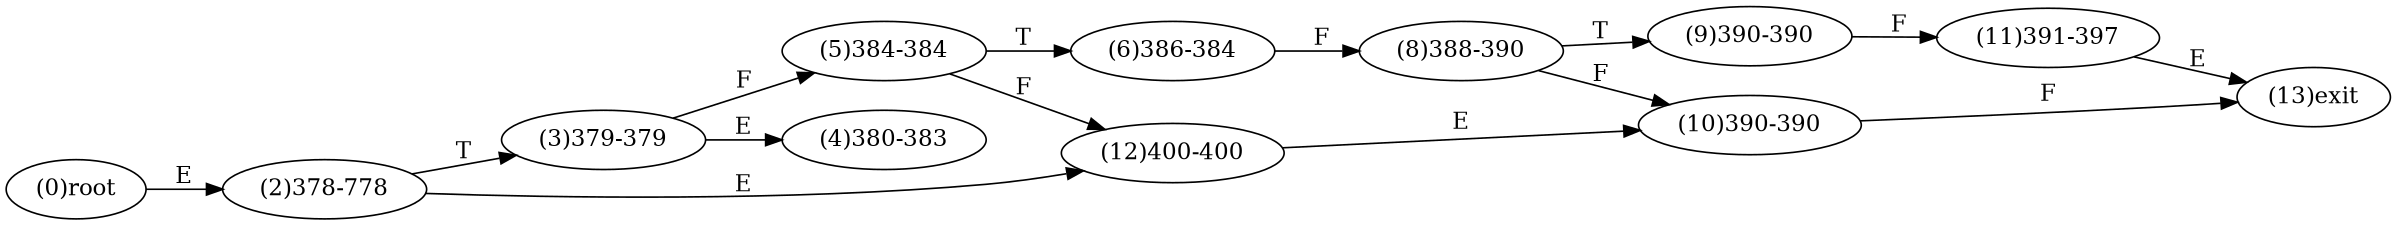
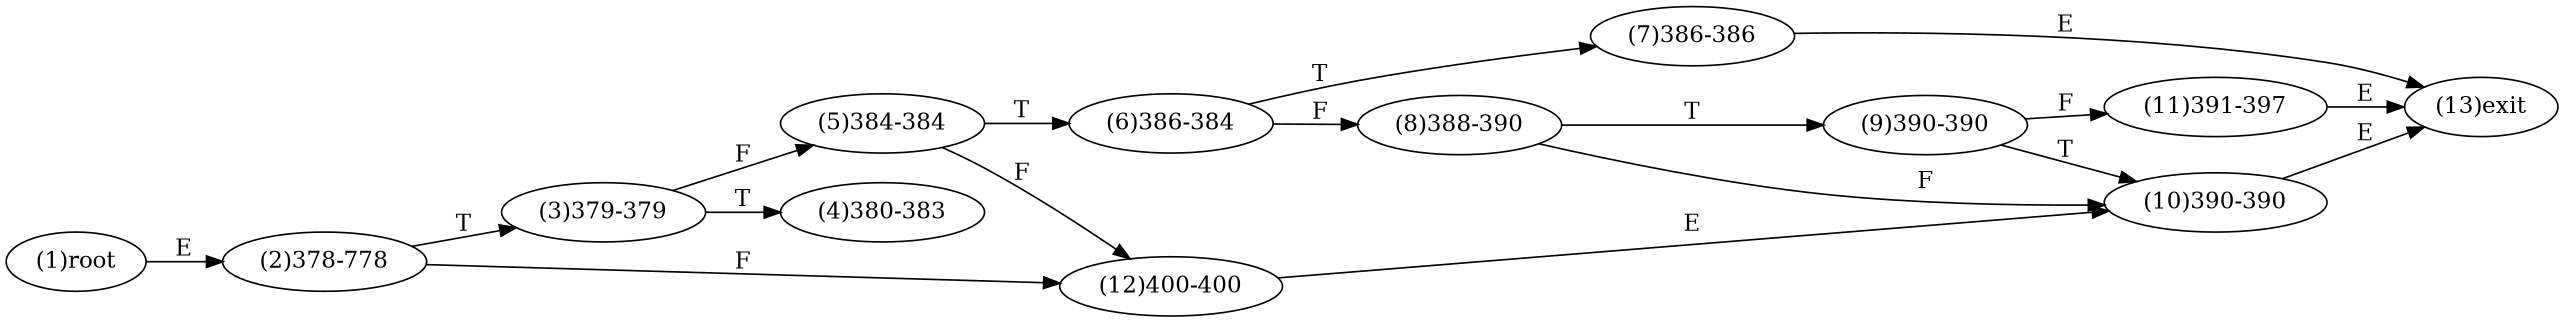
none -> (1693, 36)
(2048, 95) -> (2366, 134)
(744, 128) -> (743, 200)
none -> (2061, 161)
(744, 185) -> (743, 263)
(76, 189) -> (76, 262)
